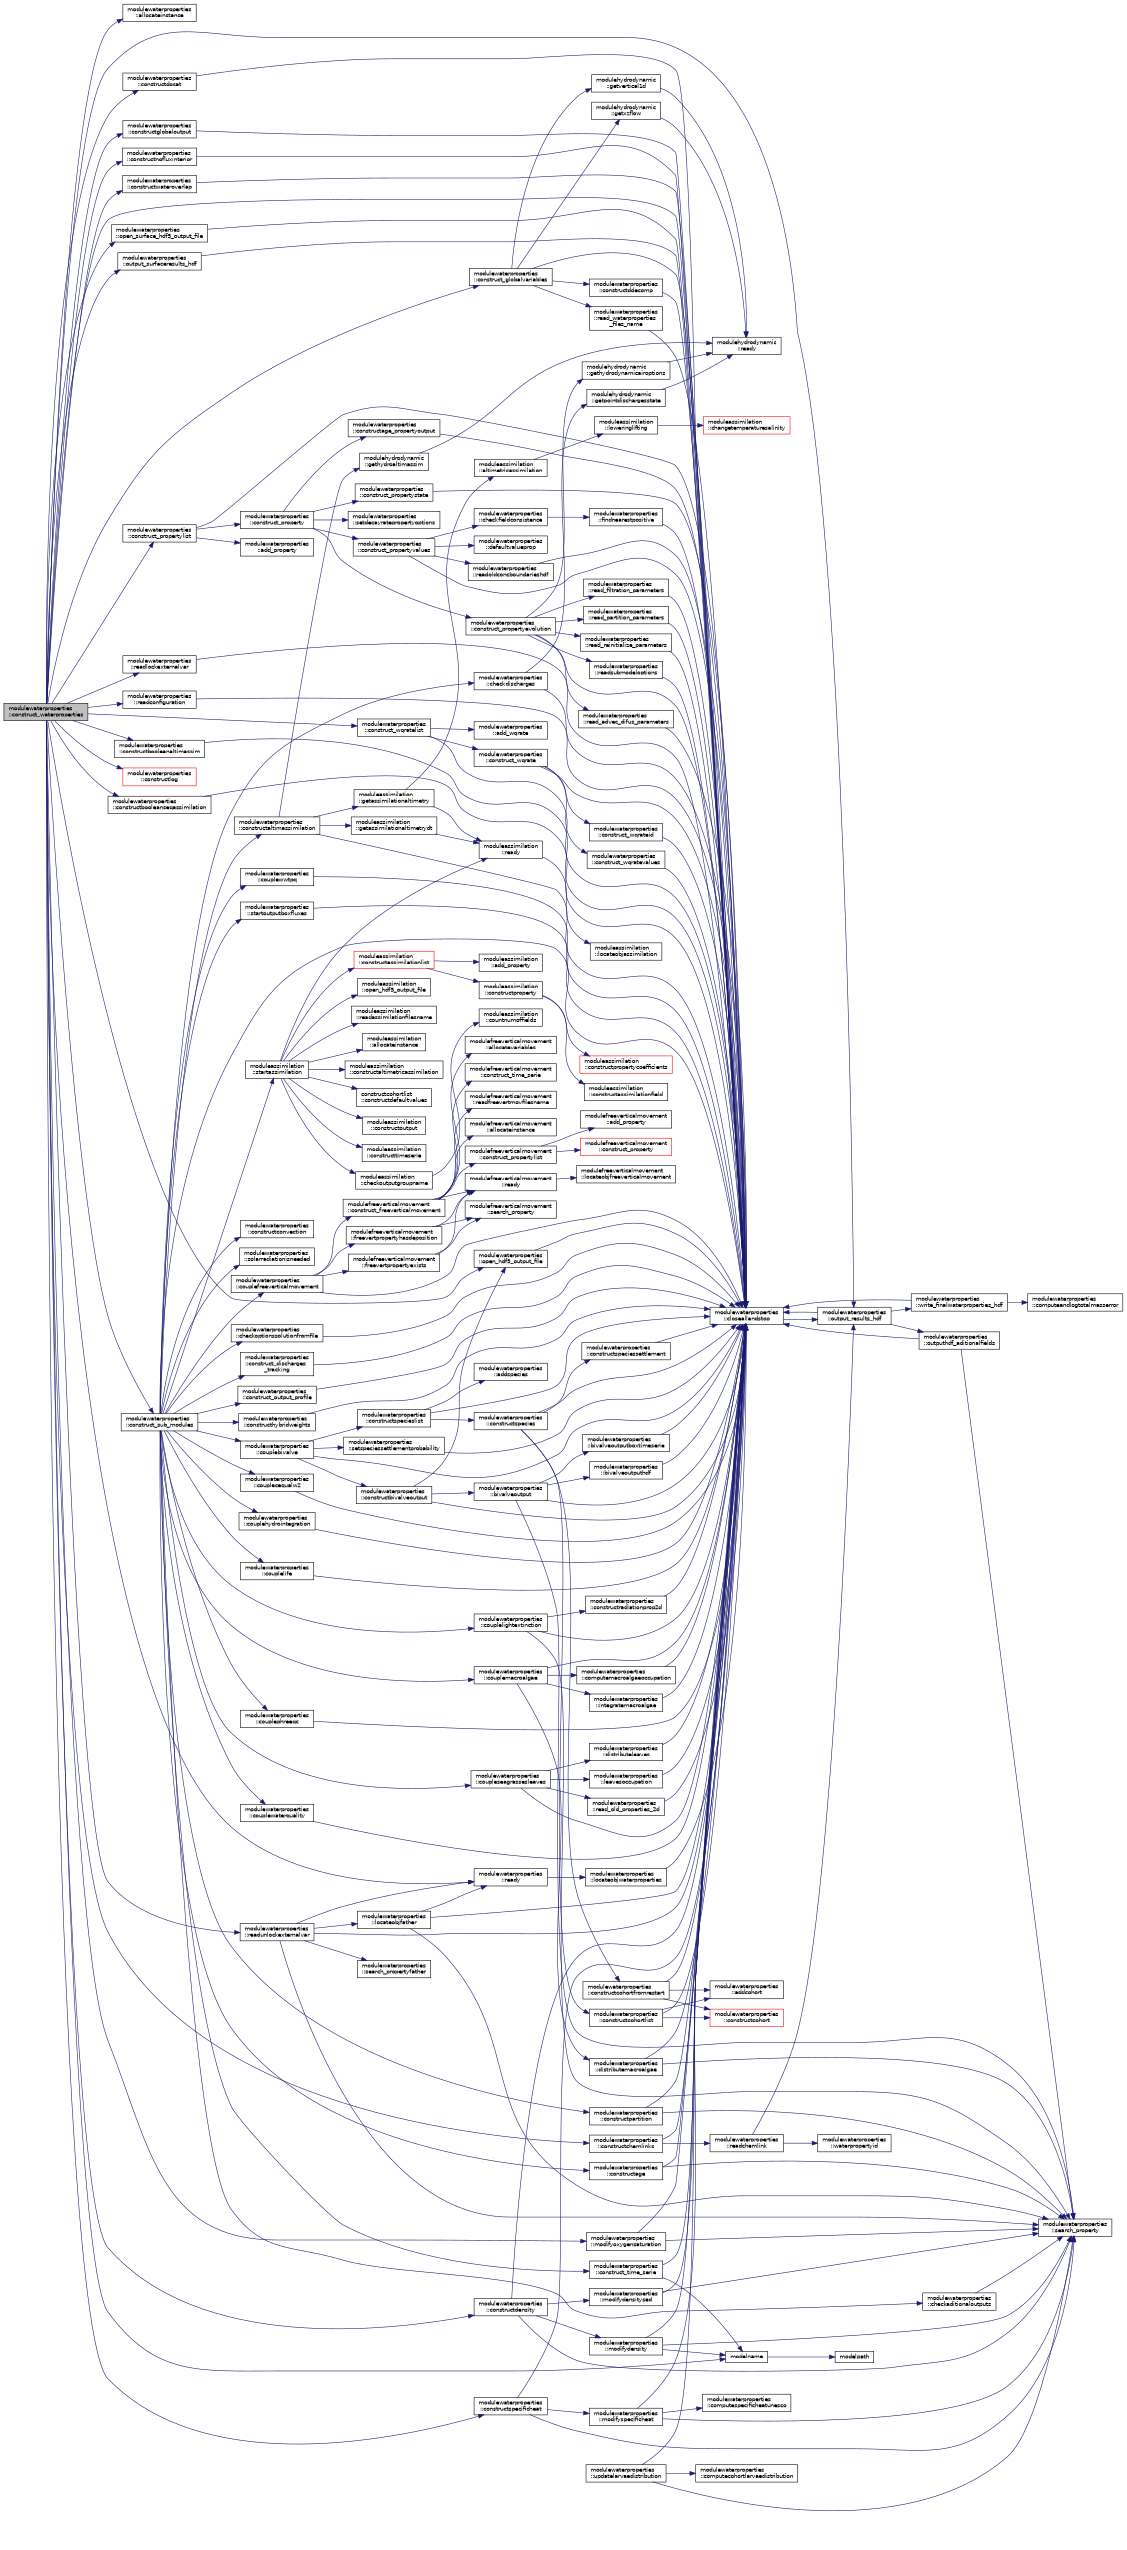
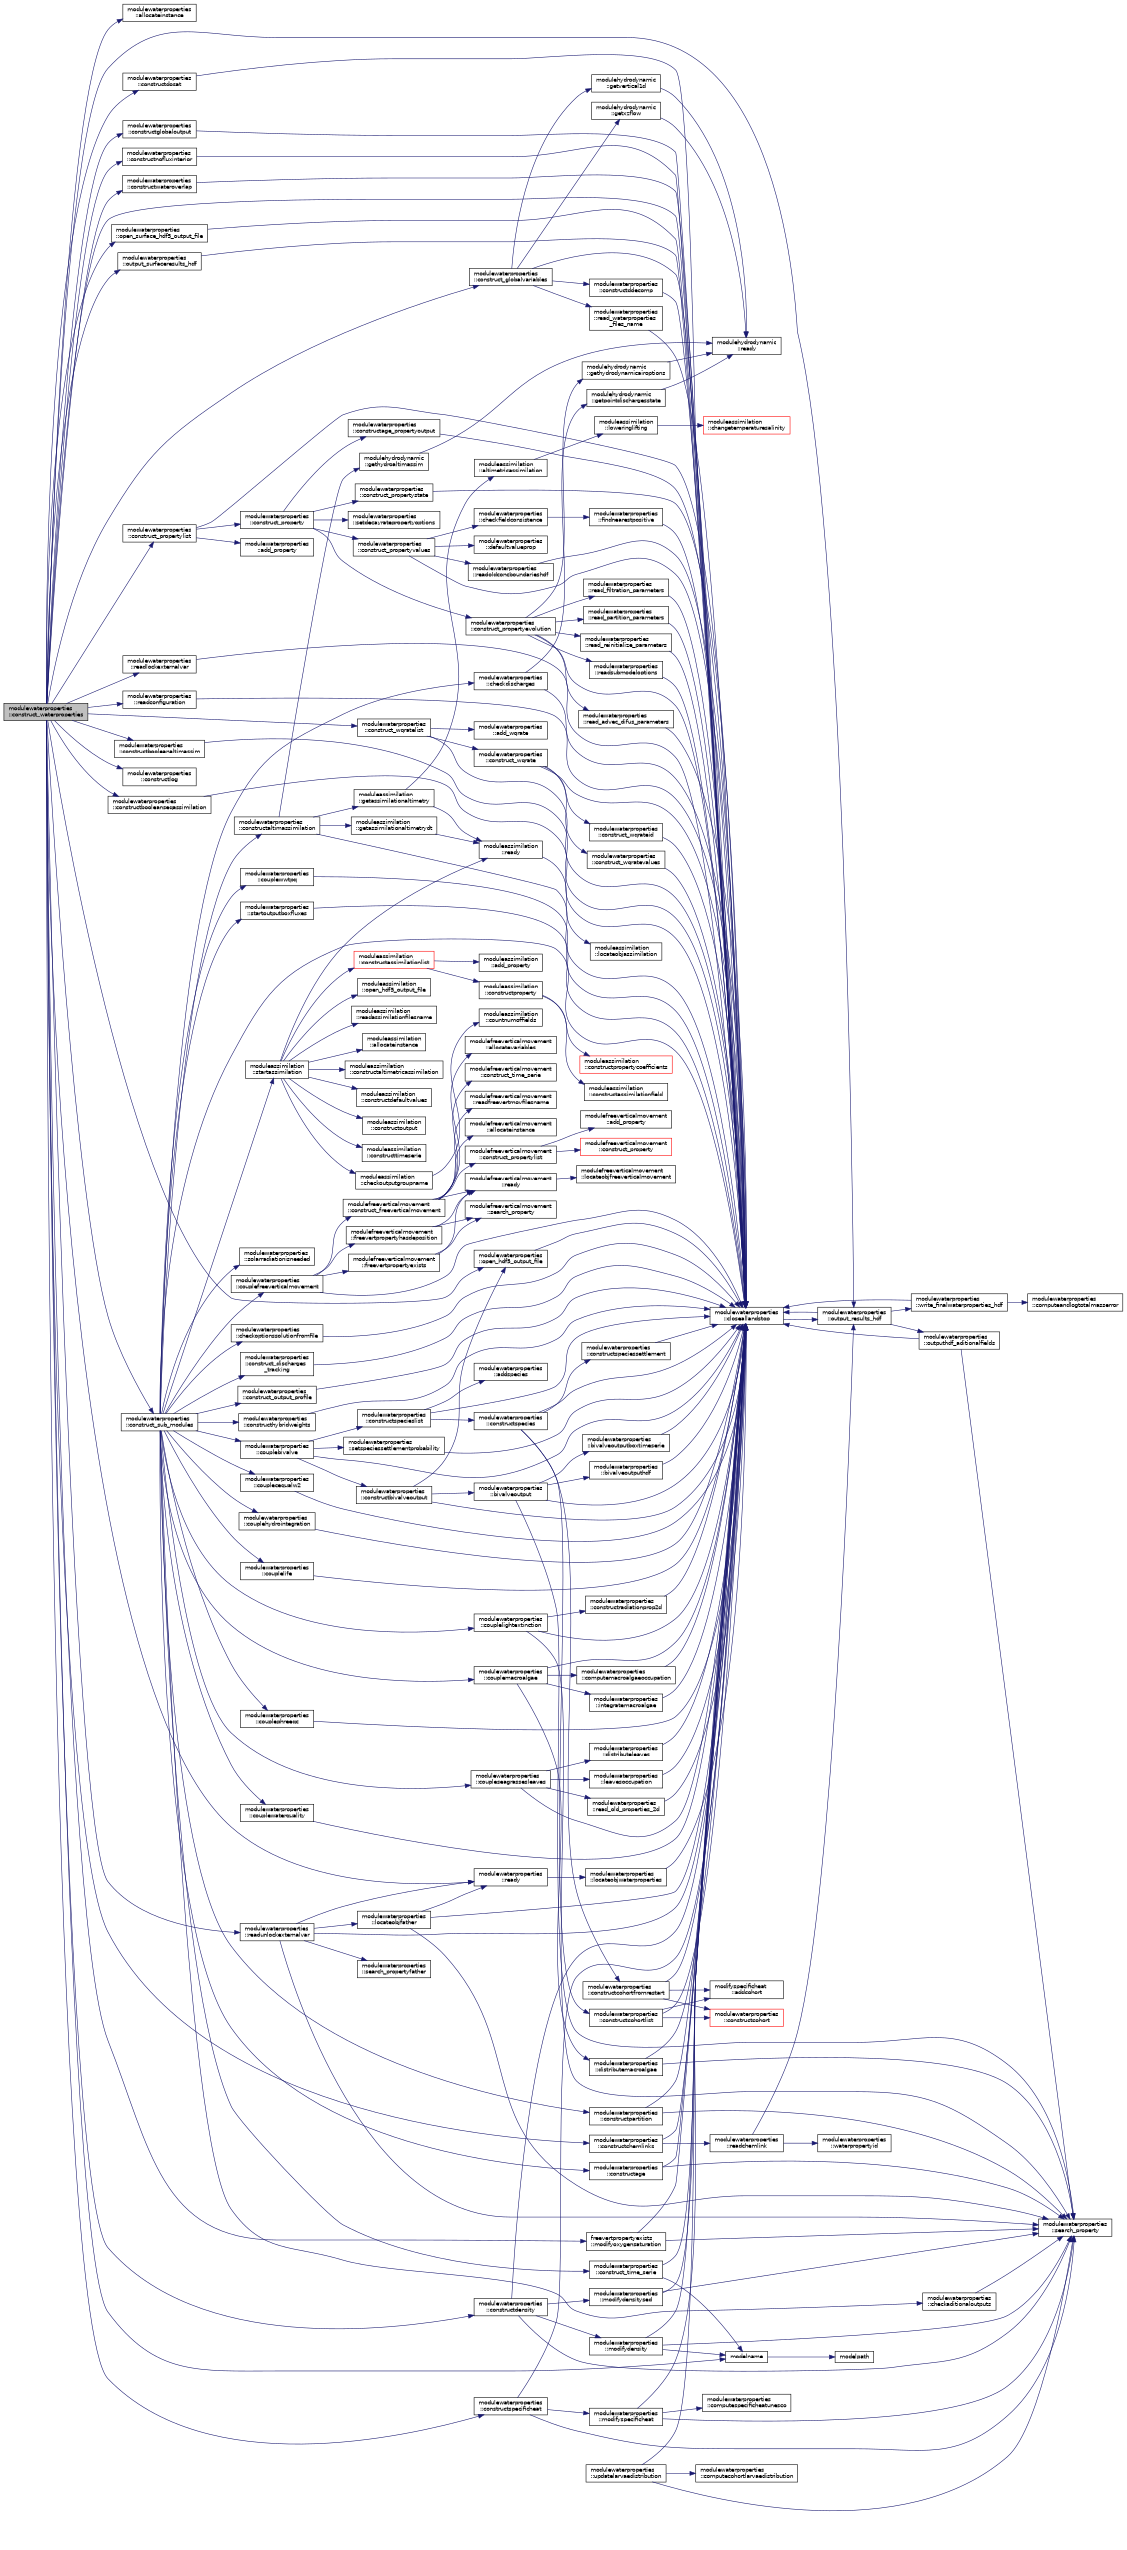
(160, 777) -> (160, 777)
(394, 1098) -> (394, 1098)
(277, 1229) -> none
(747, 1990) -> (747, 1990)
(626, 2242) -> (626, 2242)
